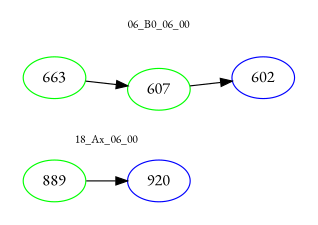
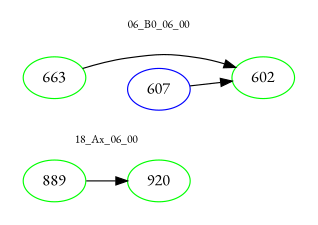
(263, 78) -> (263, 78)
(101, 83) -> (153, 55)
(159, 89) -> (159, 89)
(159, 181) -> (159, 181)
